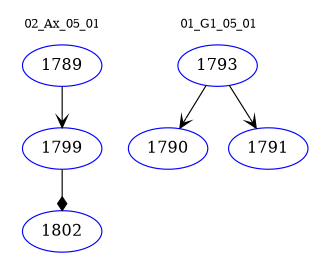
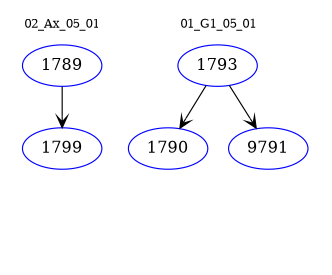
(268, 149) -> (268, 149)
(62, 231) -> none
